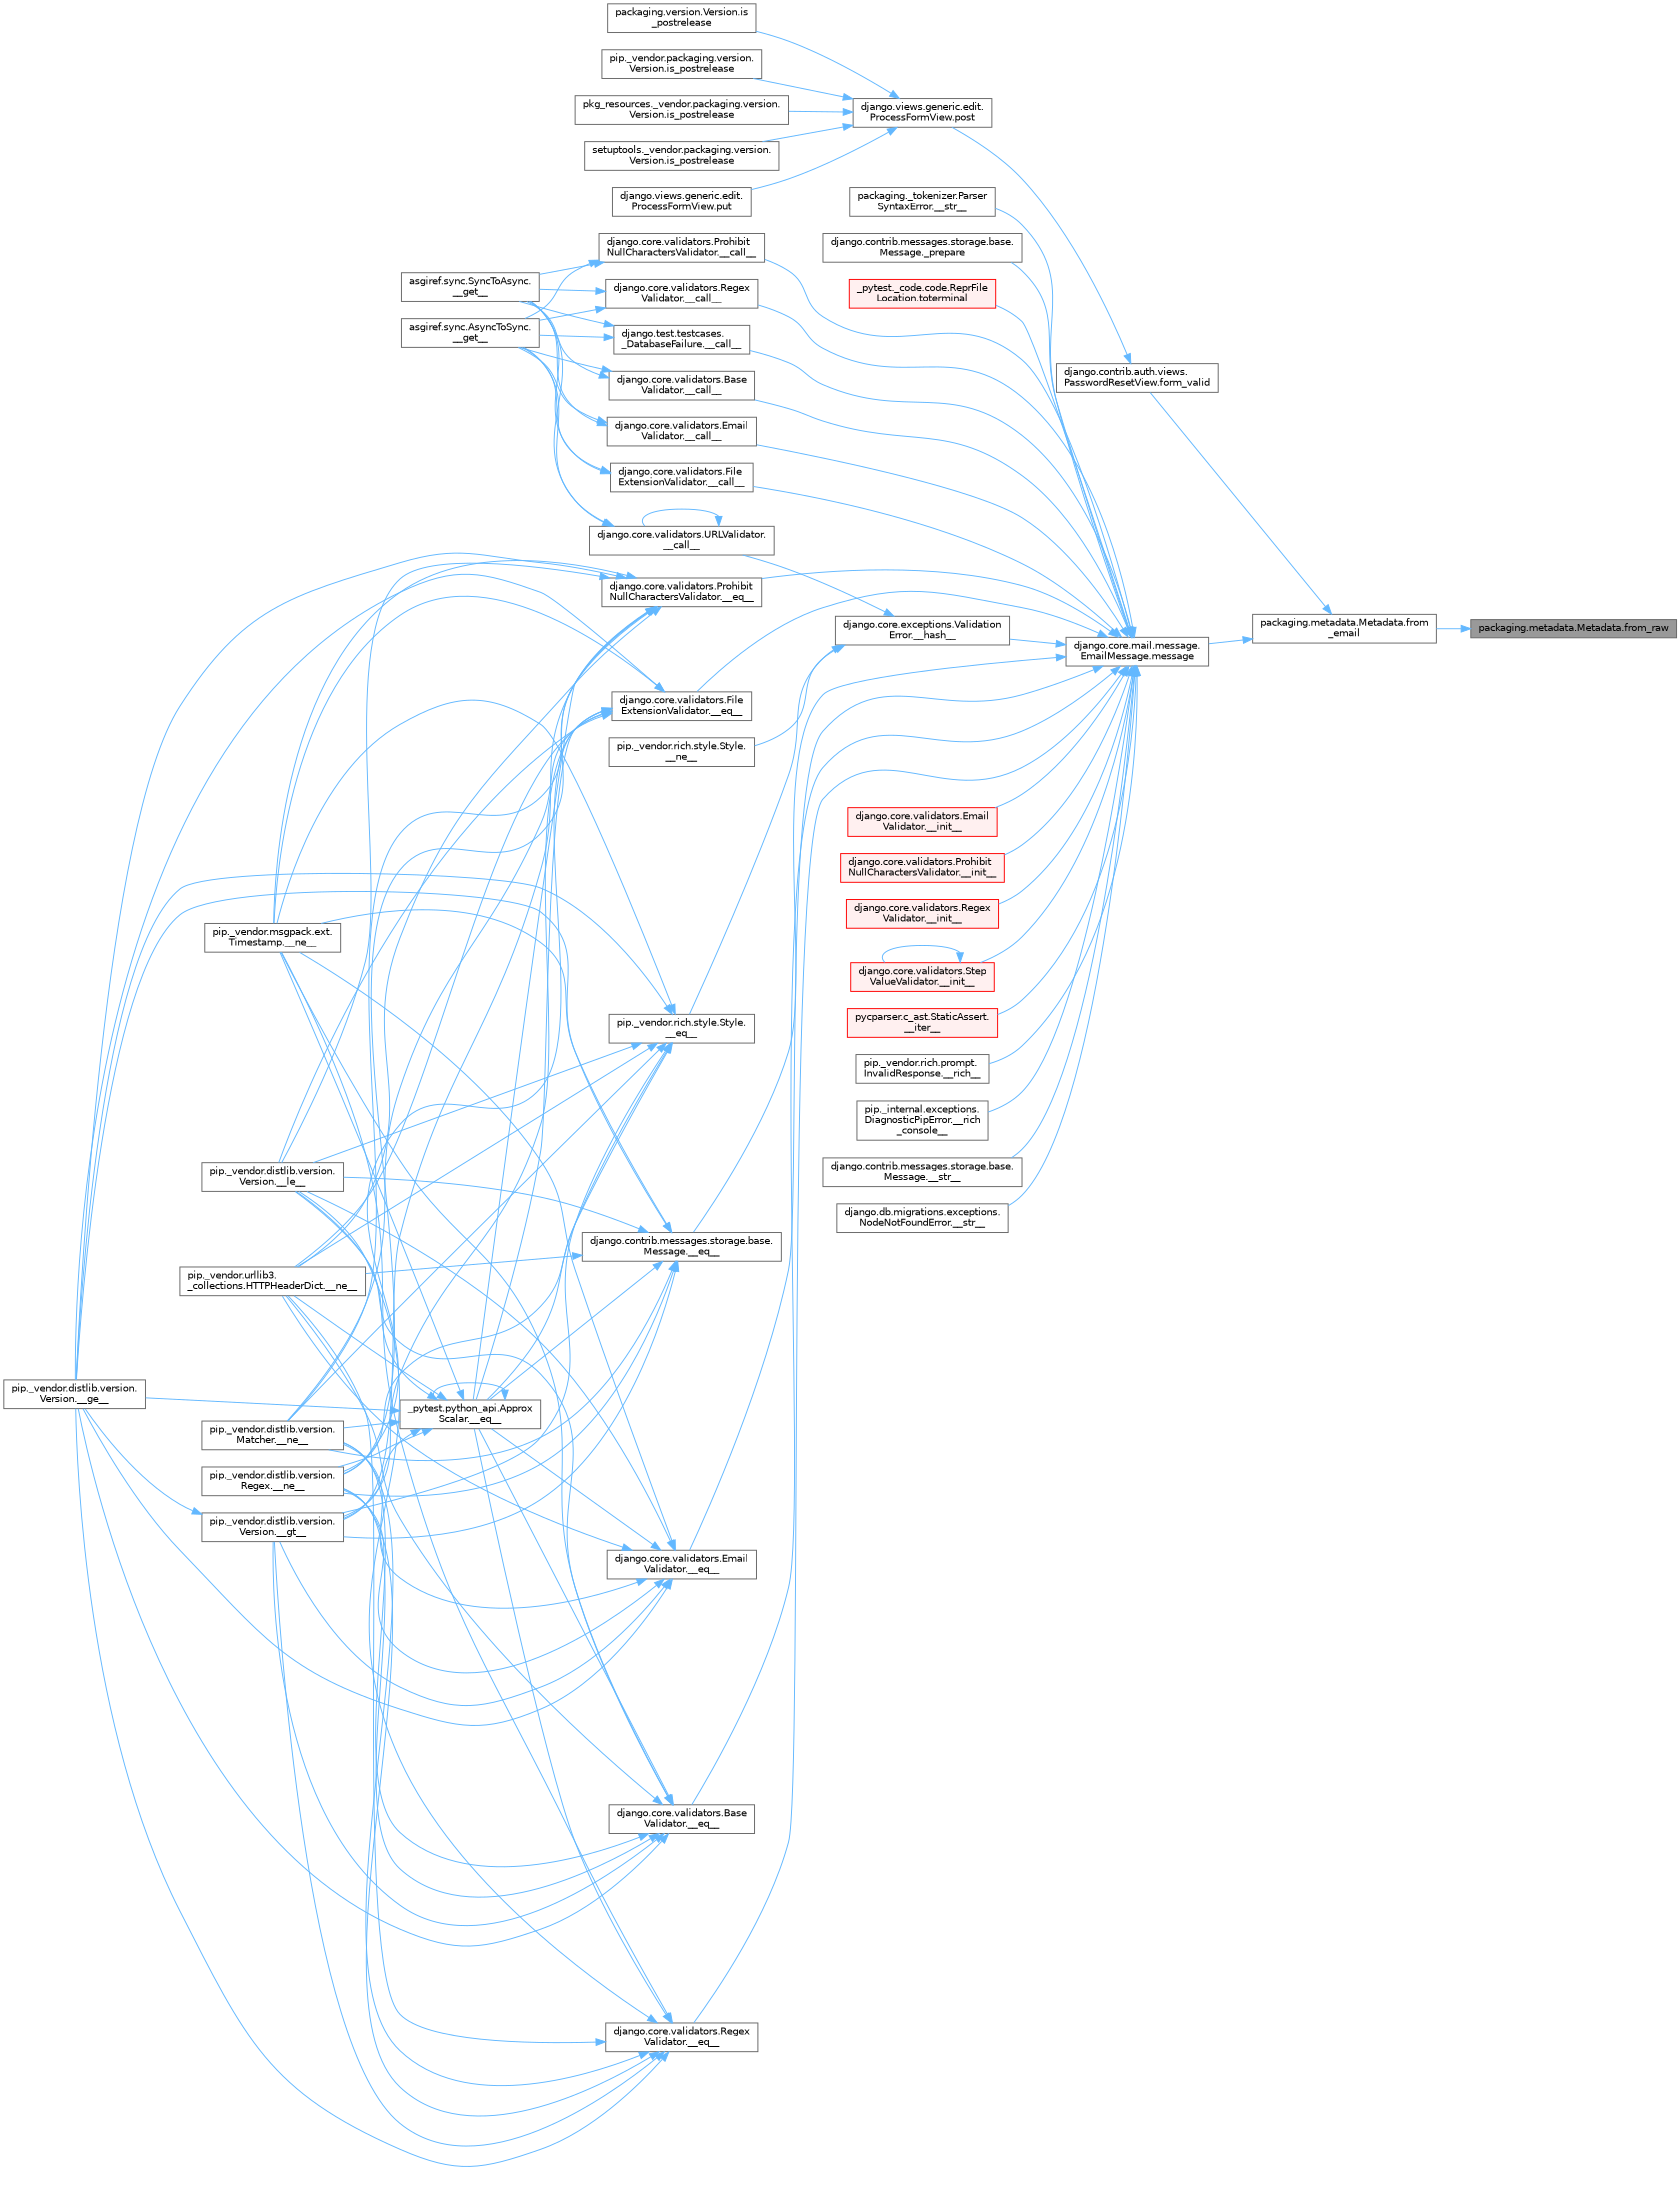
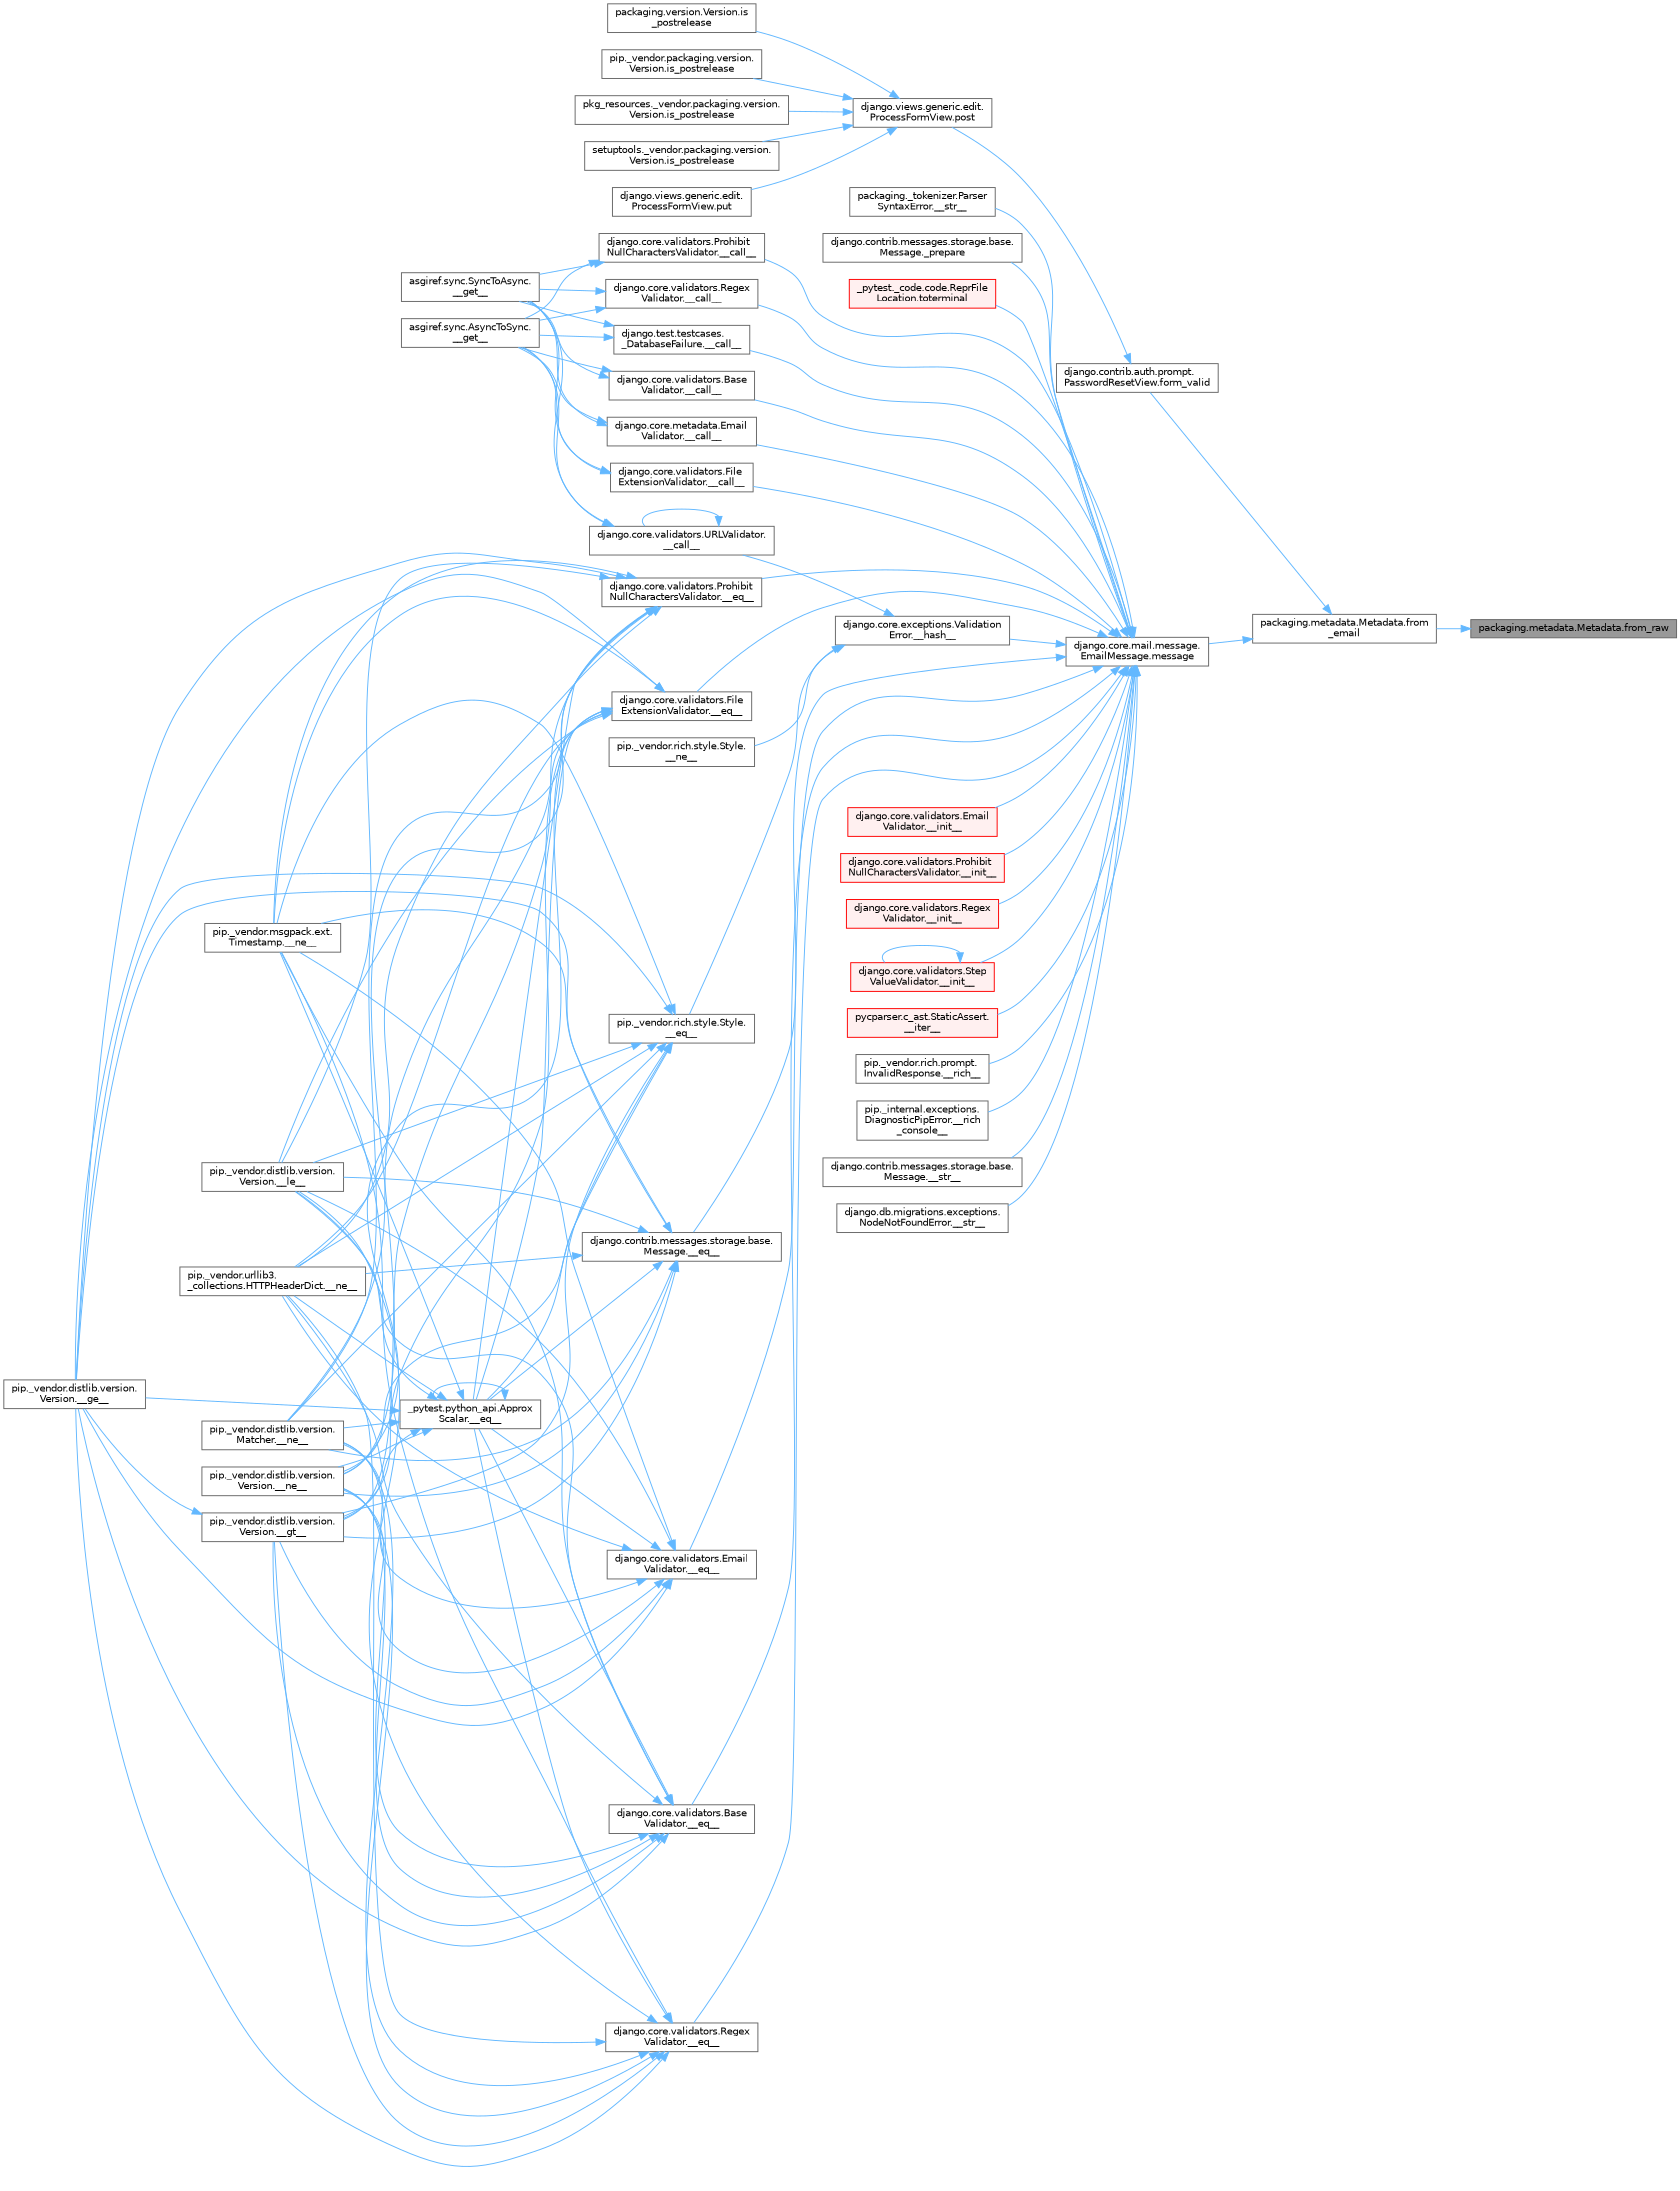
(1137, 378) -> (1137, 378)
(682, 432) -> (682, 432)
(273, 1481) -> (273, 1481)
